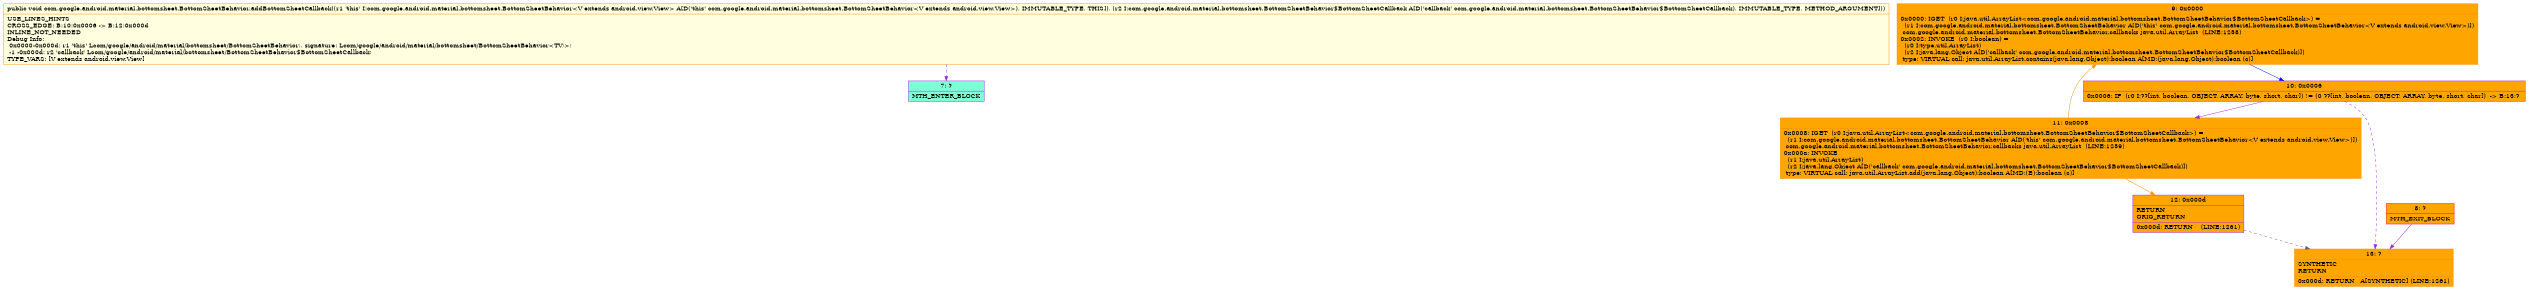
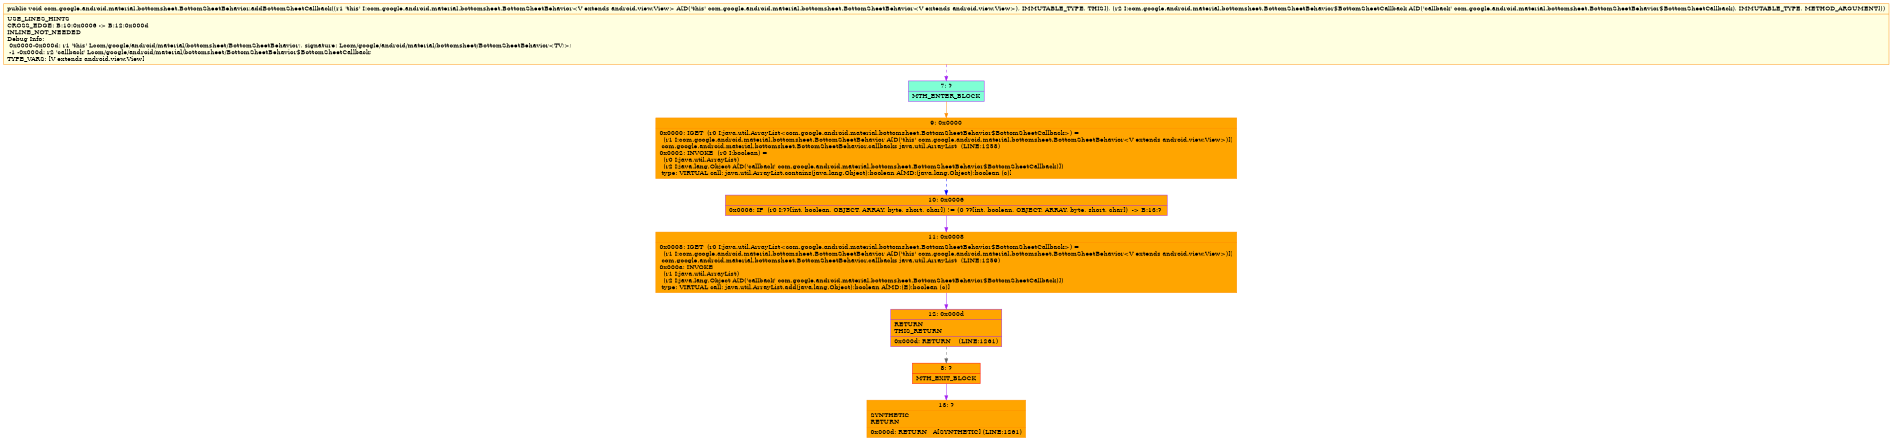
(1941, 46) -> (699, 160)
(2265, 72) -> (946, 185)
(2074, 90) -> (946, 107)
(2376, 167) -> none
(2138, 186) -> (946, 299)
(2161, 217) -> (918, 331)
(2275, 239) -> (946, 353)
